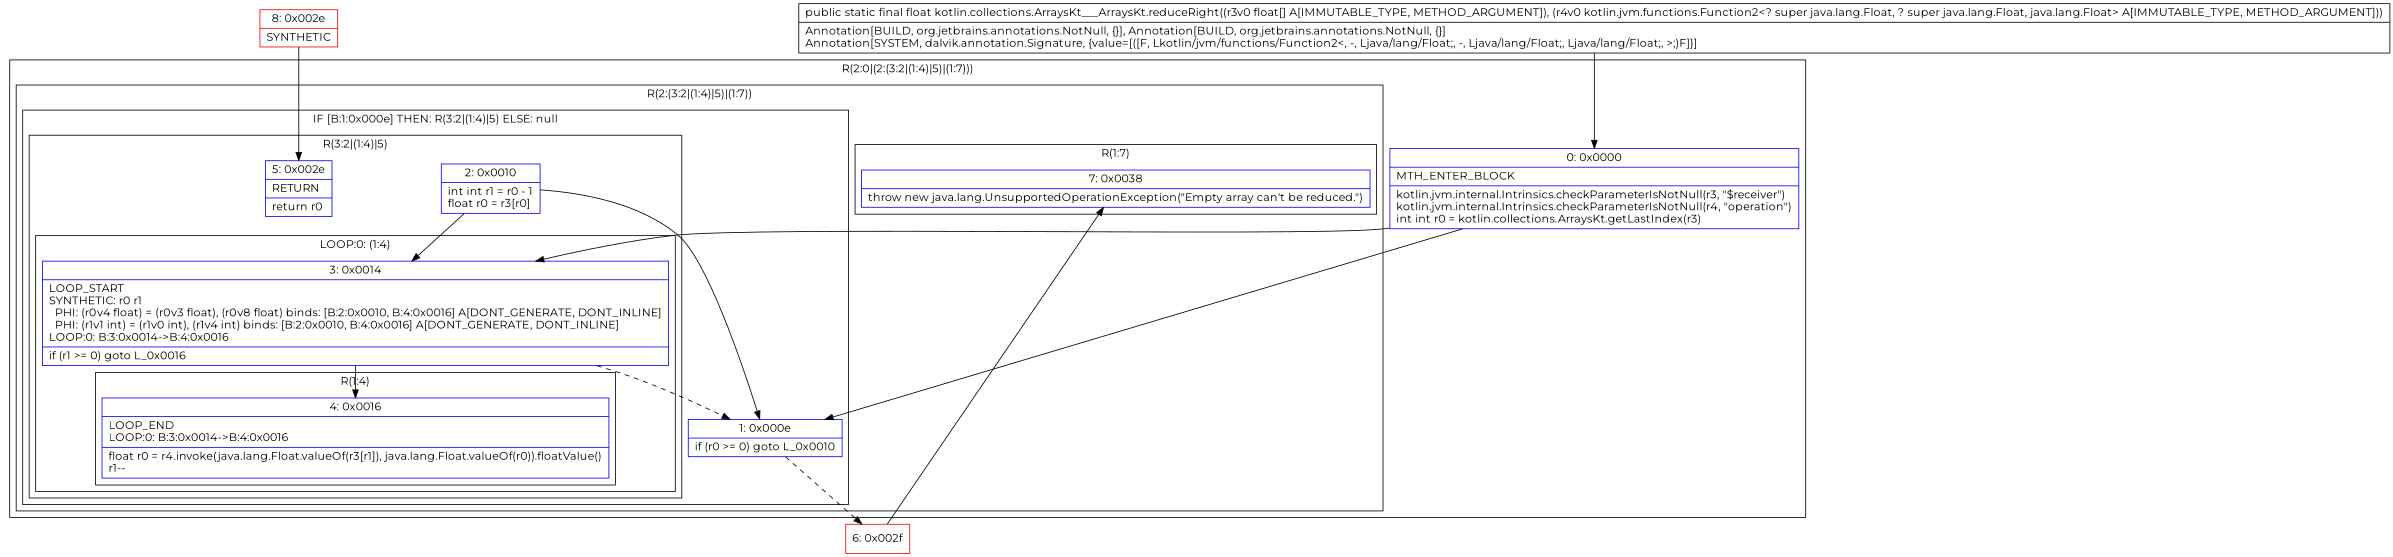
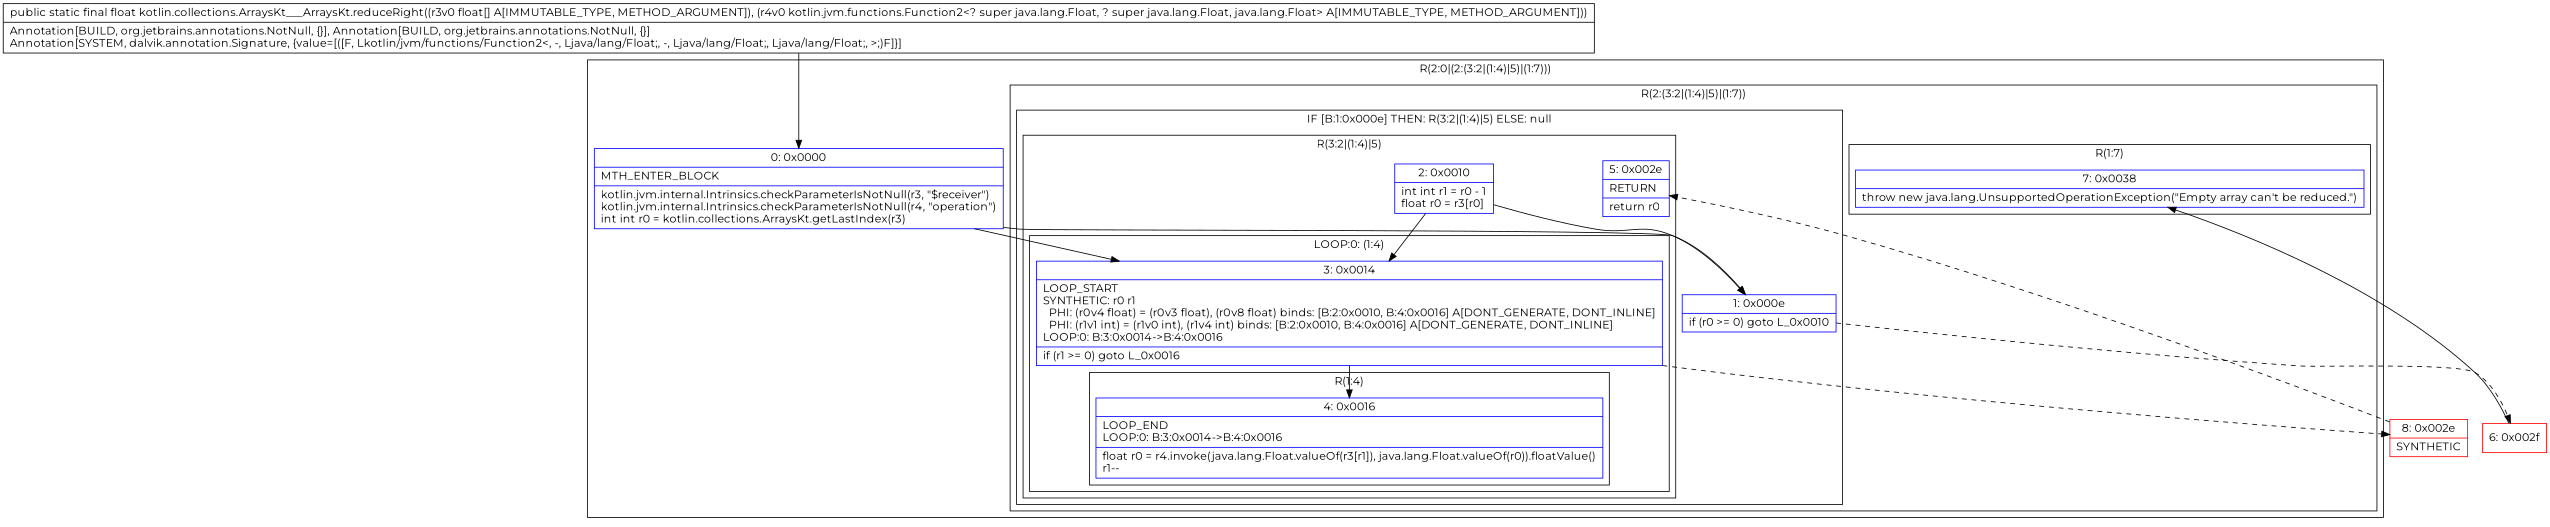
(299, 100) -> (2038, 295)
(661, 388) -> (2022, 404)
